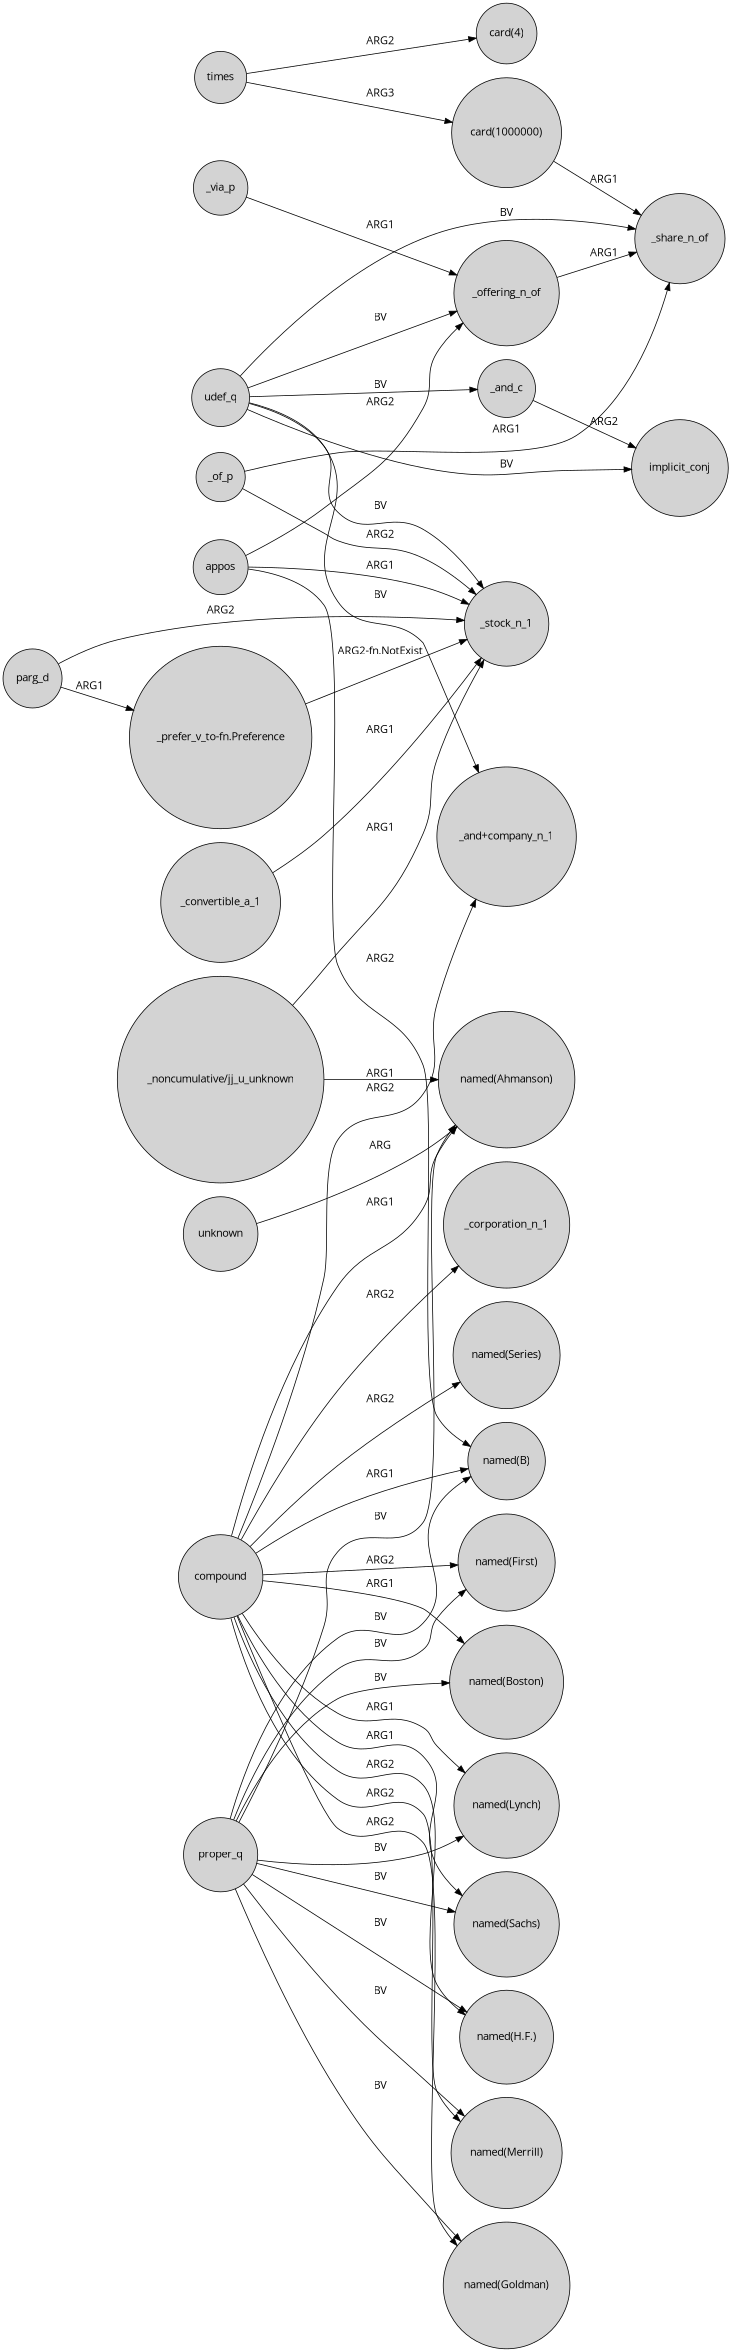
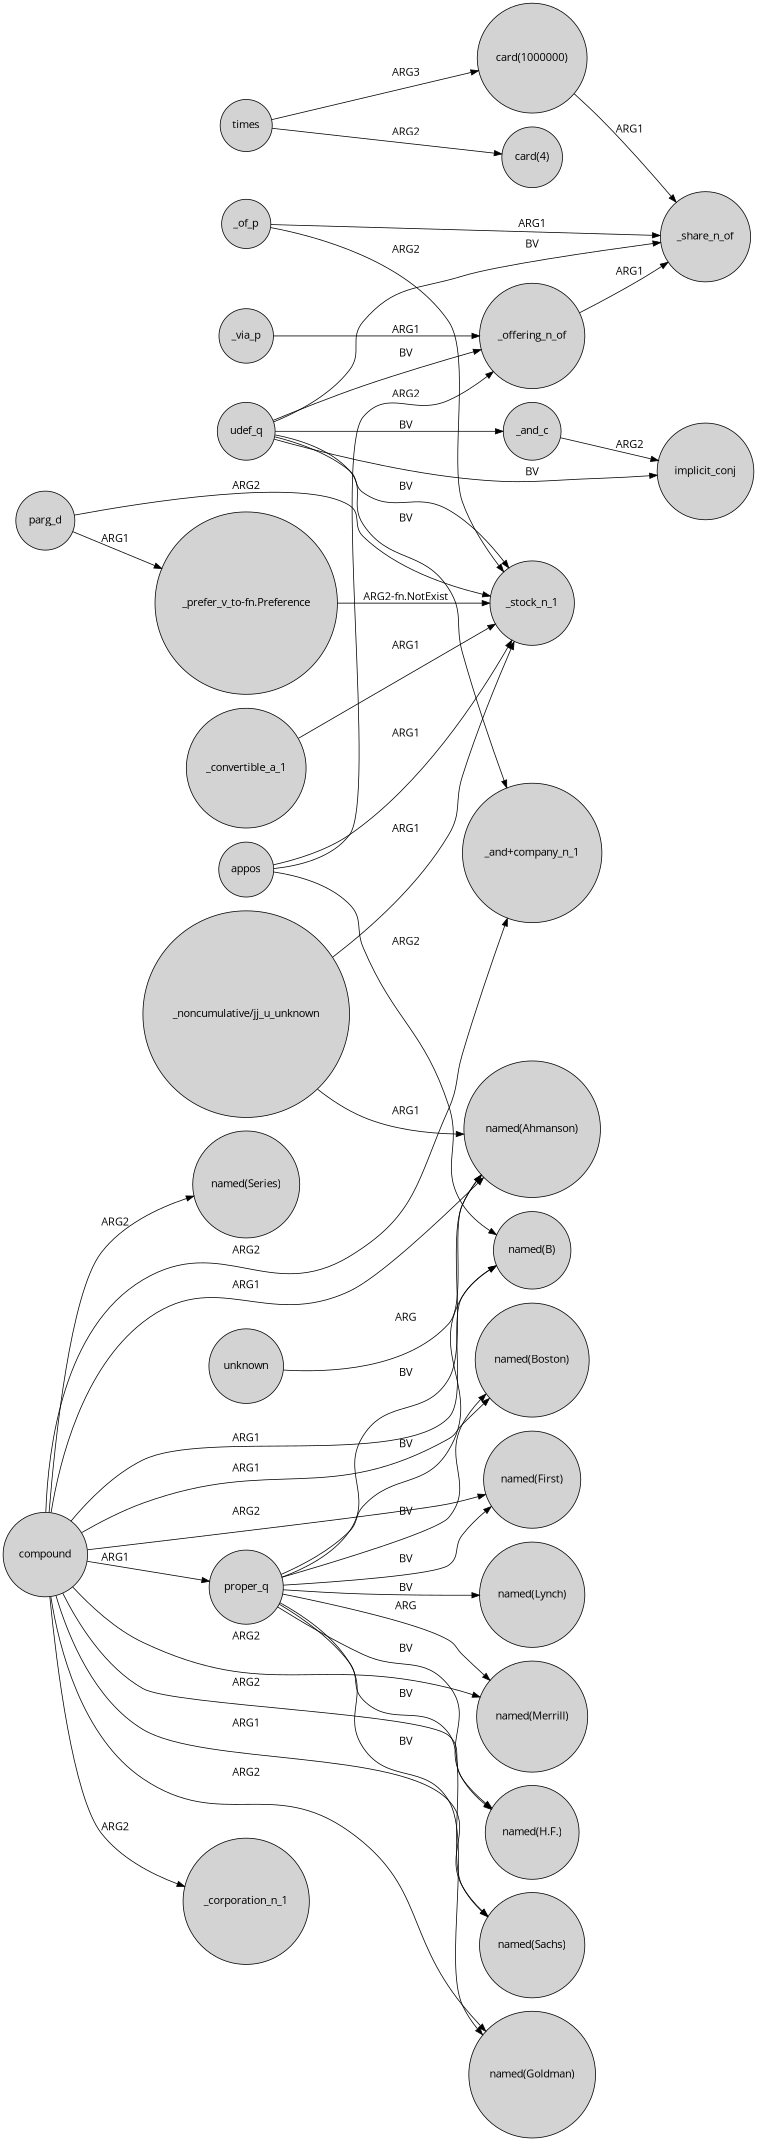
(339, 1714) -> (145, 1571)
(380, 1991) -> (406, 1606)
